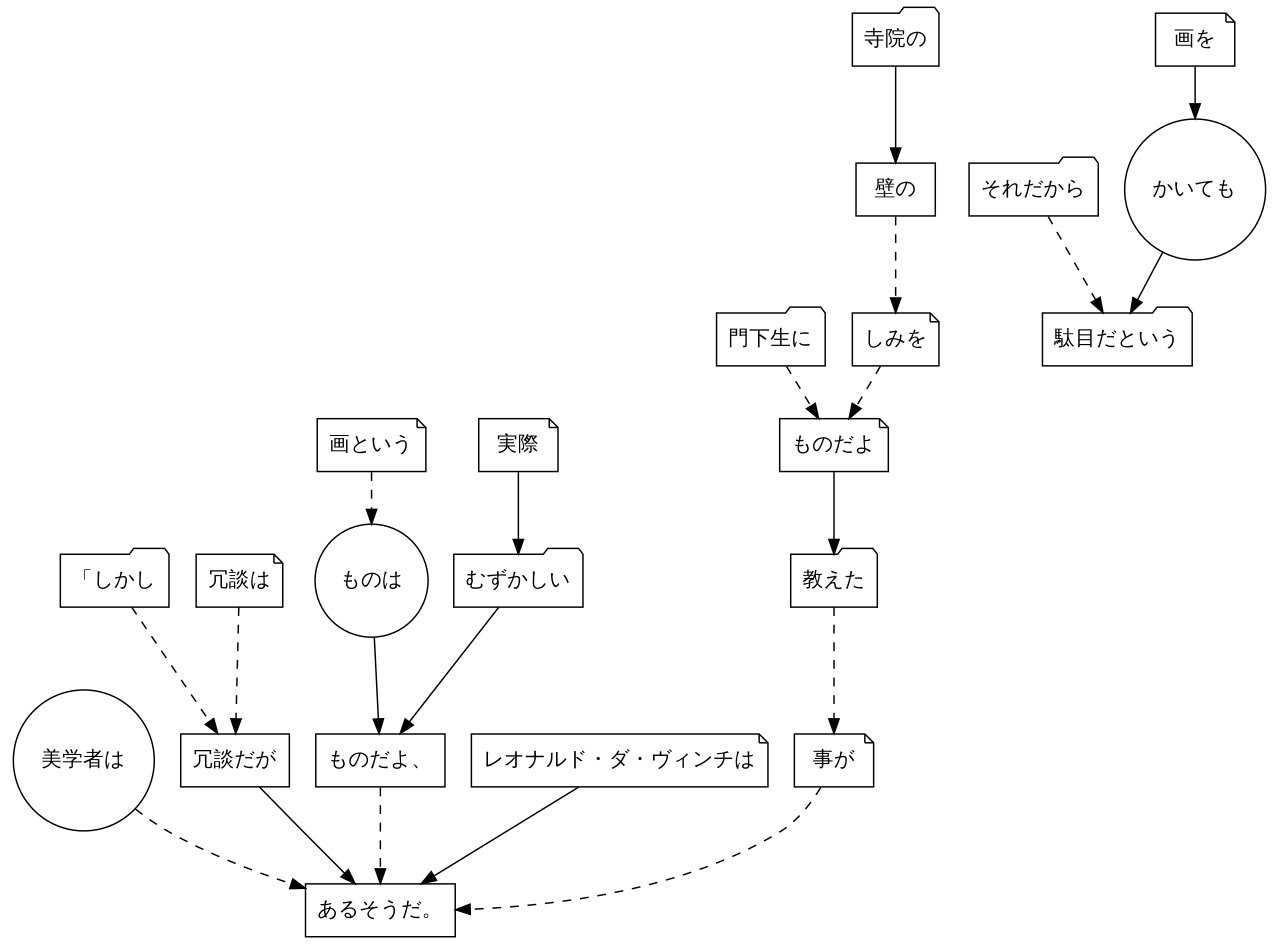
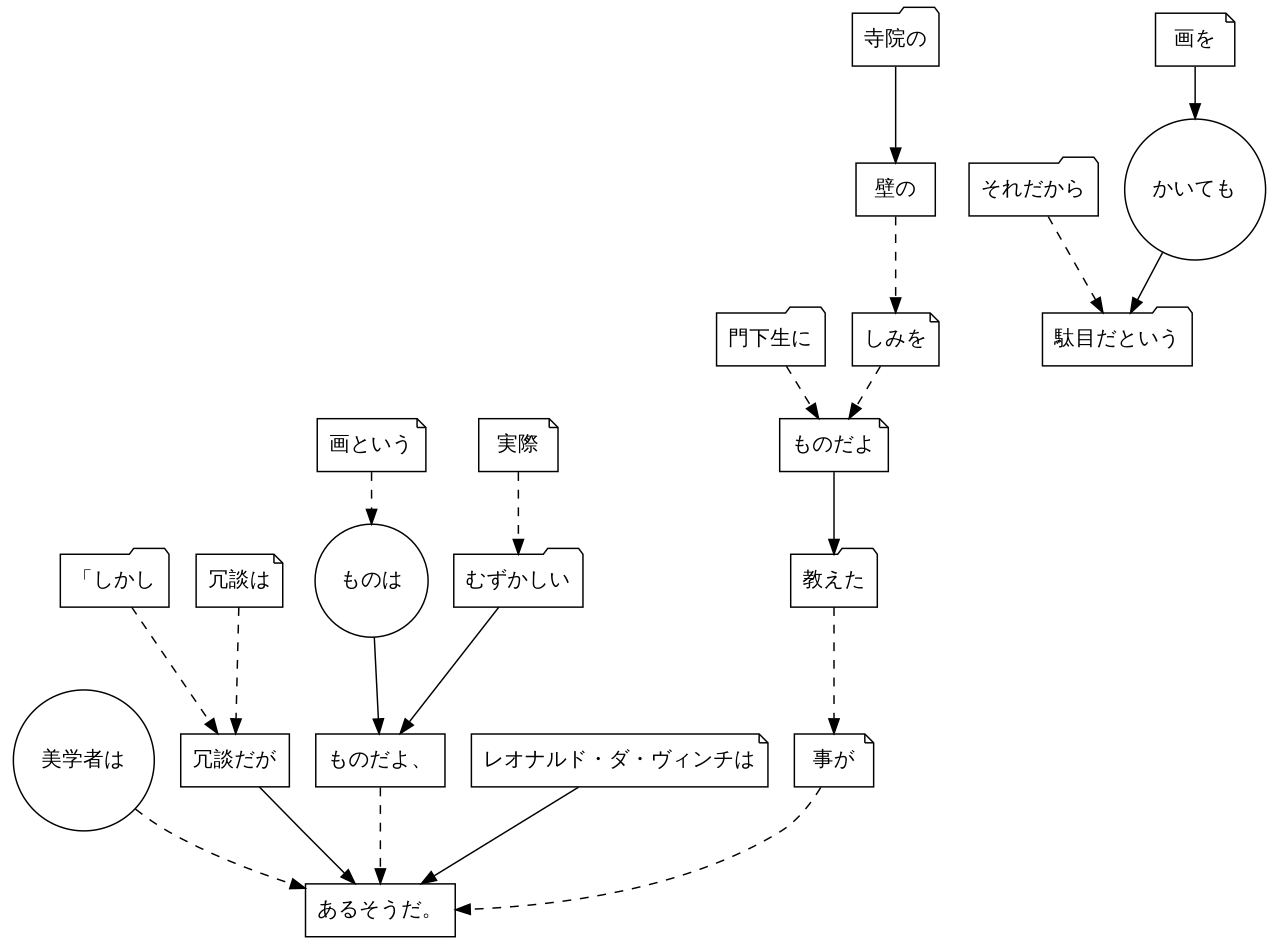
(518, 506) -> (518, 506)
